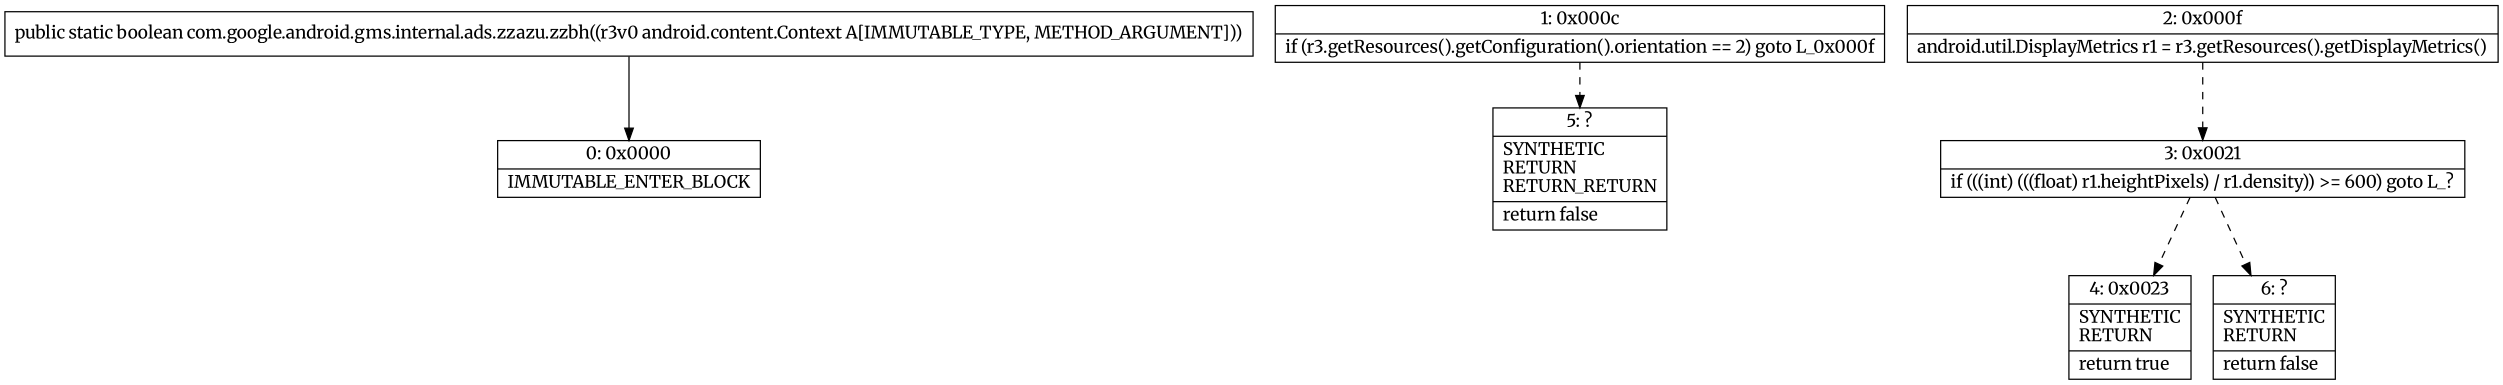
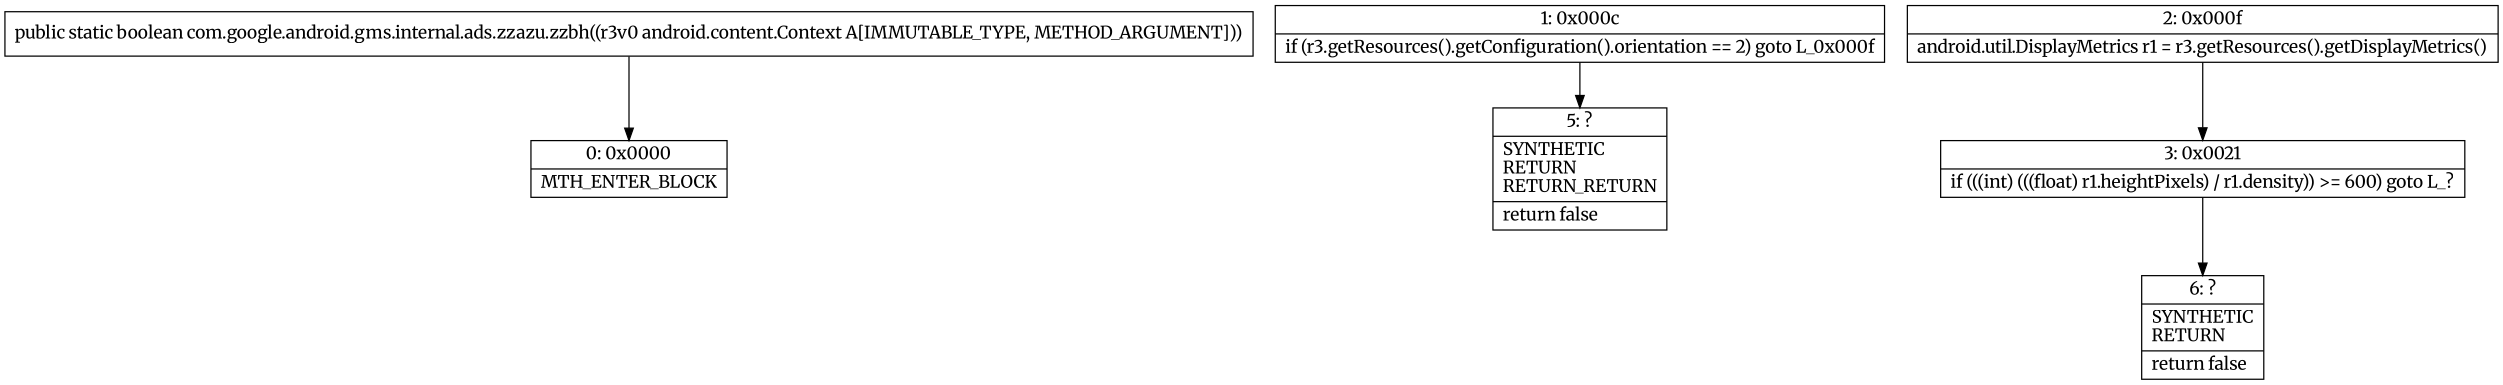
(1580, 79) -> (1580, 79)
(2203, 95) -> (2203, 95)
(629, 183) -> (629, 183)
(2230, 231) -> (2203, 230)
(2130, 327) -> none
